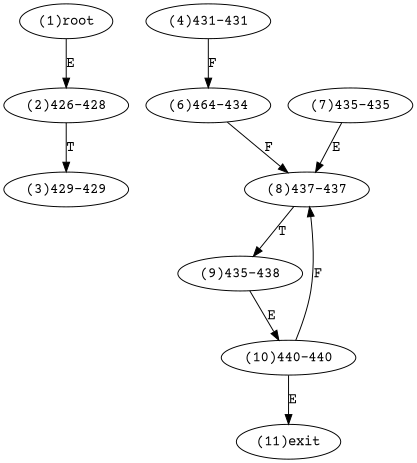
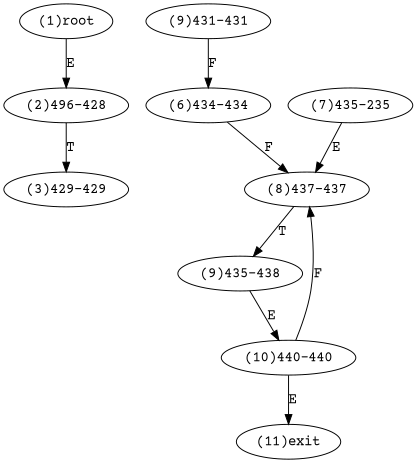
(208, 21) -> (208, 21)
(66, 105) -> (66, 105)
(208, 105) -> (208, 105)
(350, 105) -> (350, 105)
